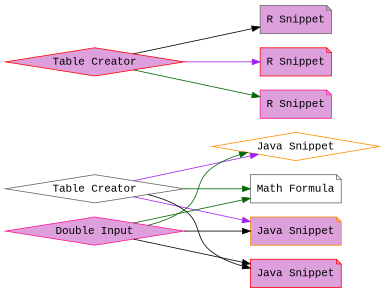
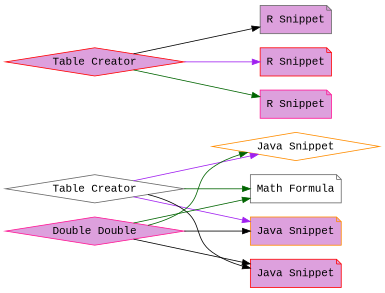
(95, 231) -> (95, 231)
